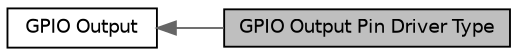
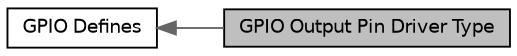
(82, 28) -> (82, 28)
